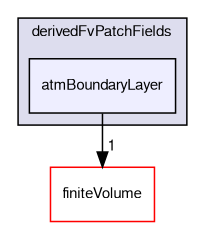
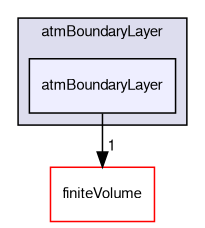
(102, 32) -> (102, 32)
